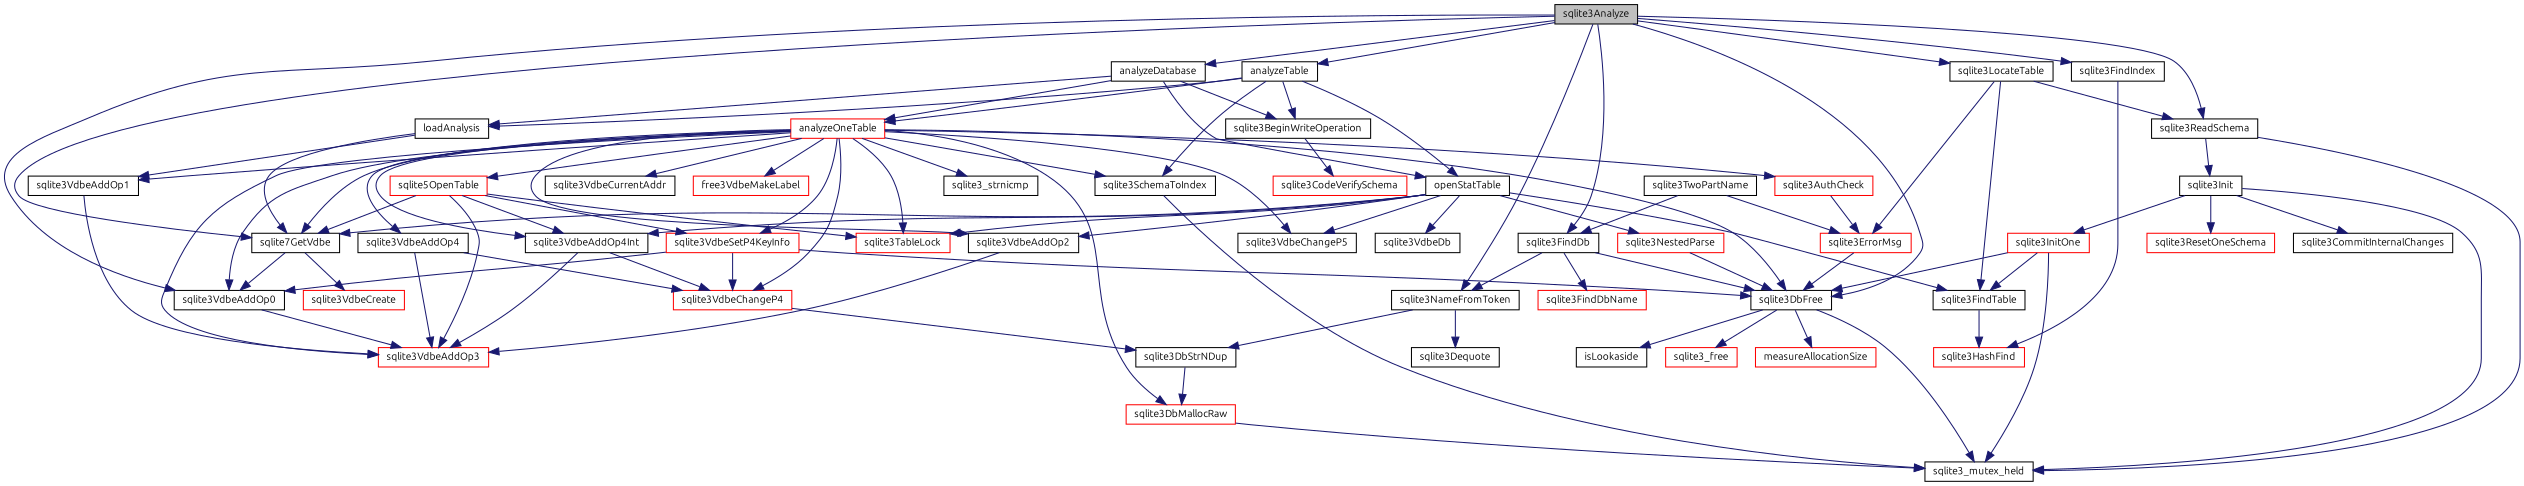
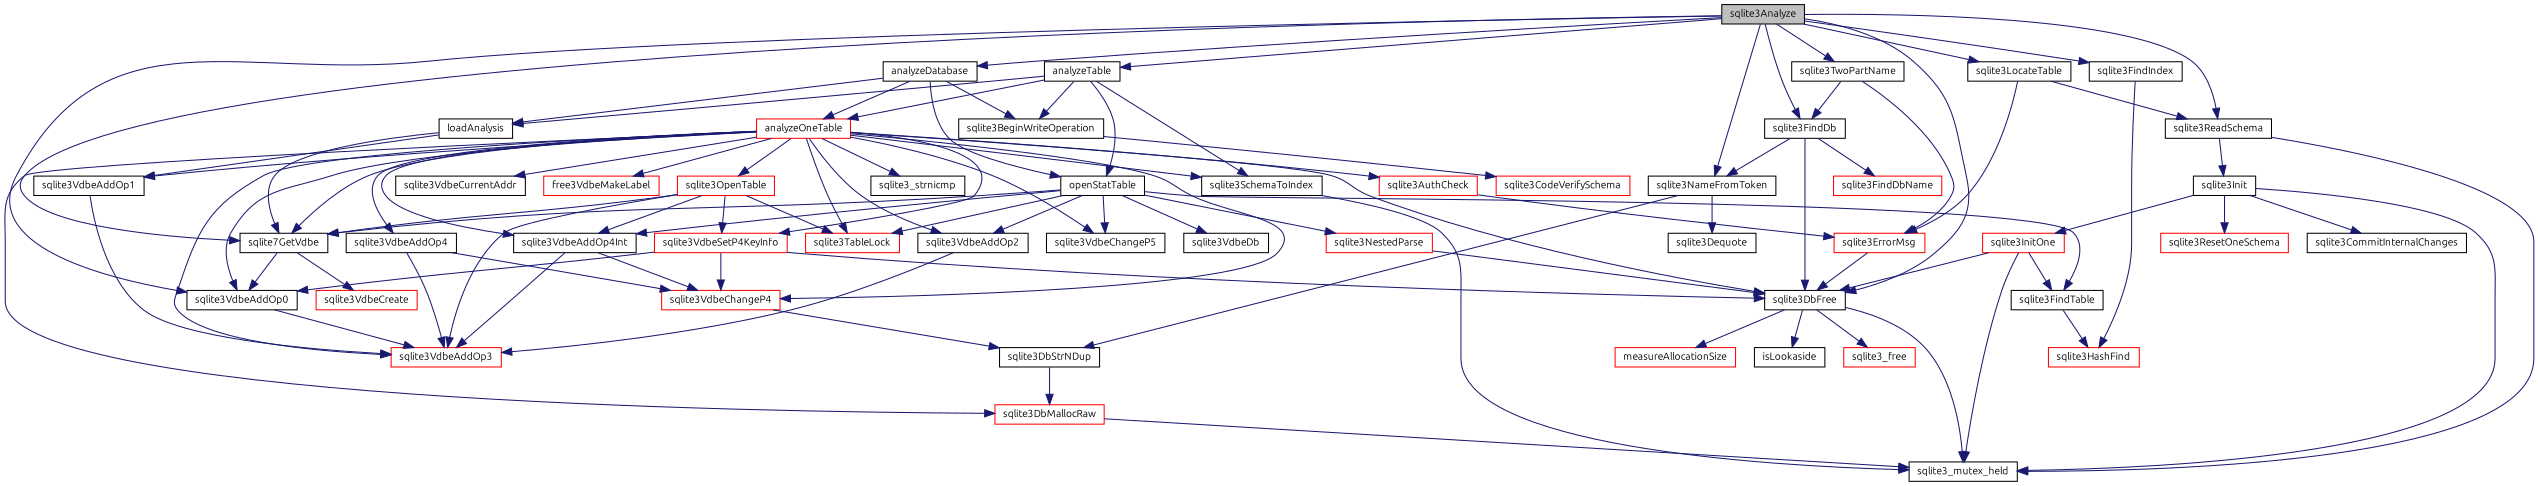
none -> (1801, 40)
(1991, 181) -> none
(439, 186) -> (726, 186)
